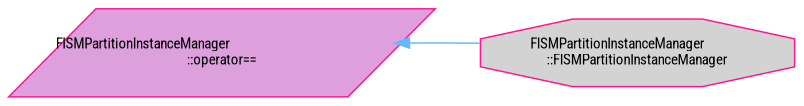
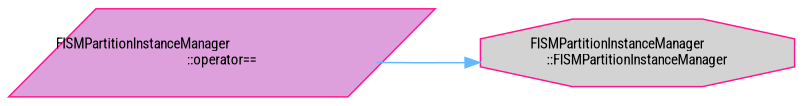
(445, 43) -> (421, 63)
